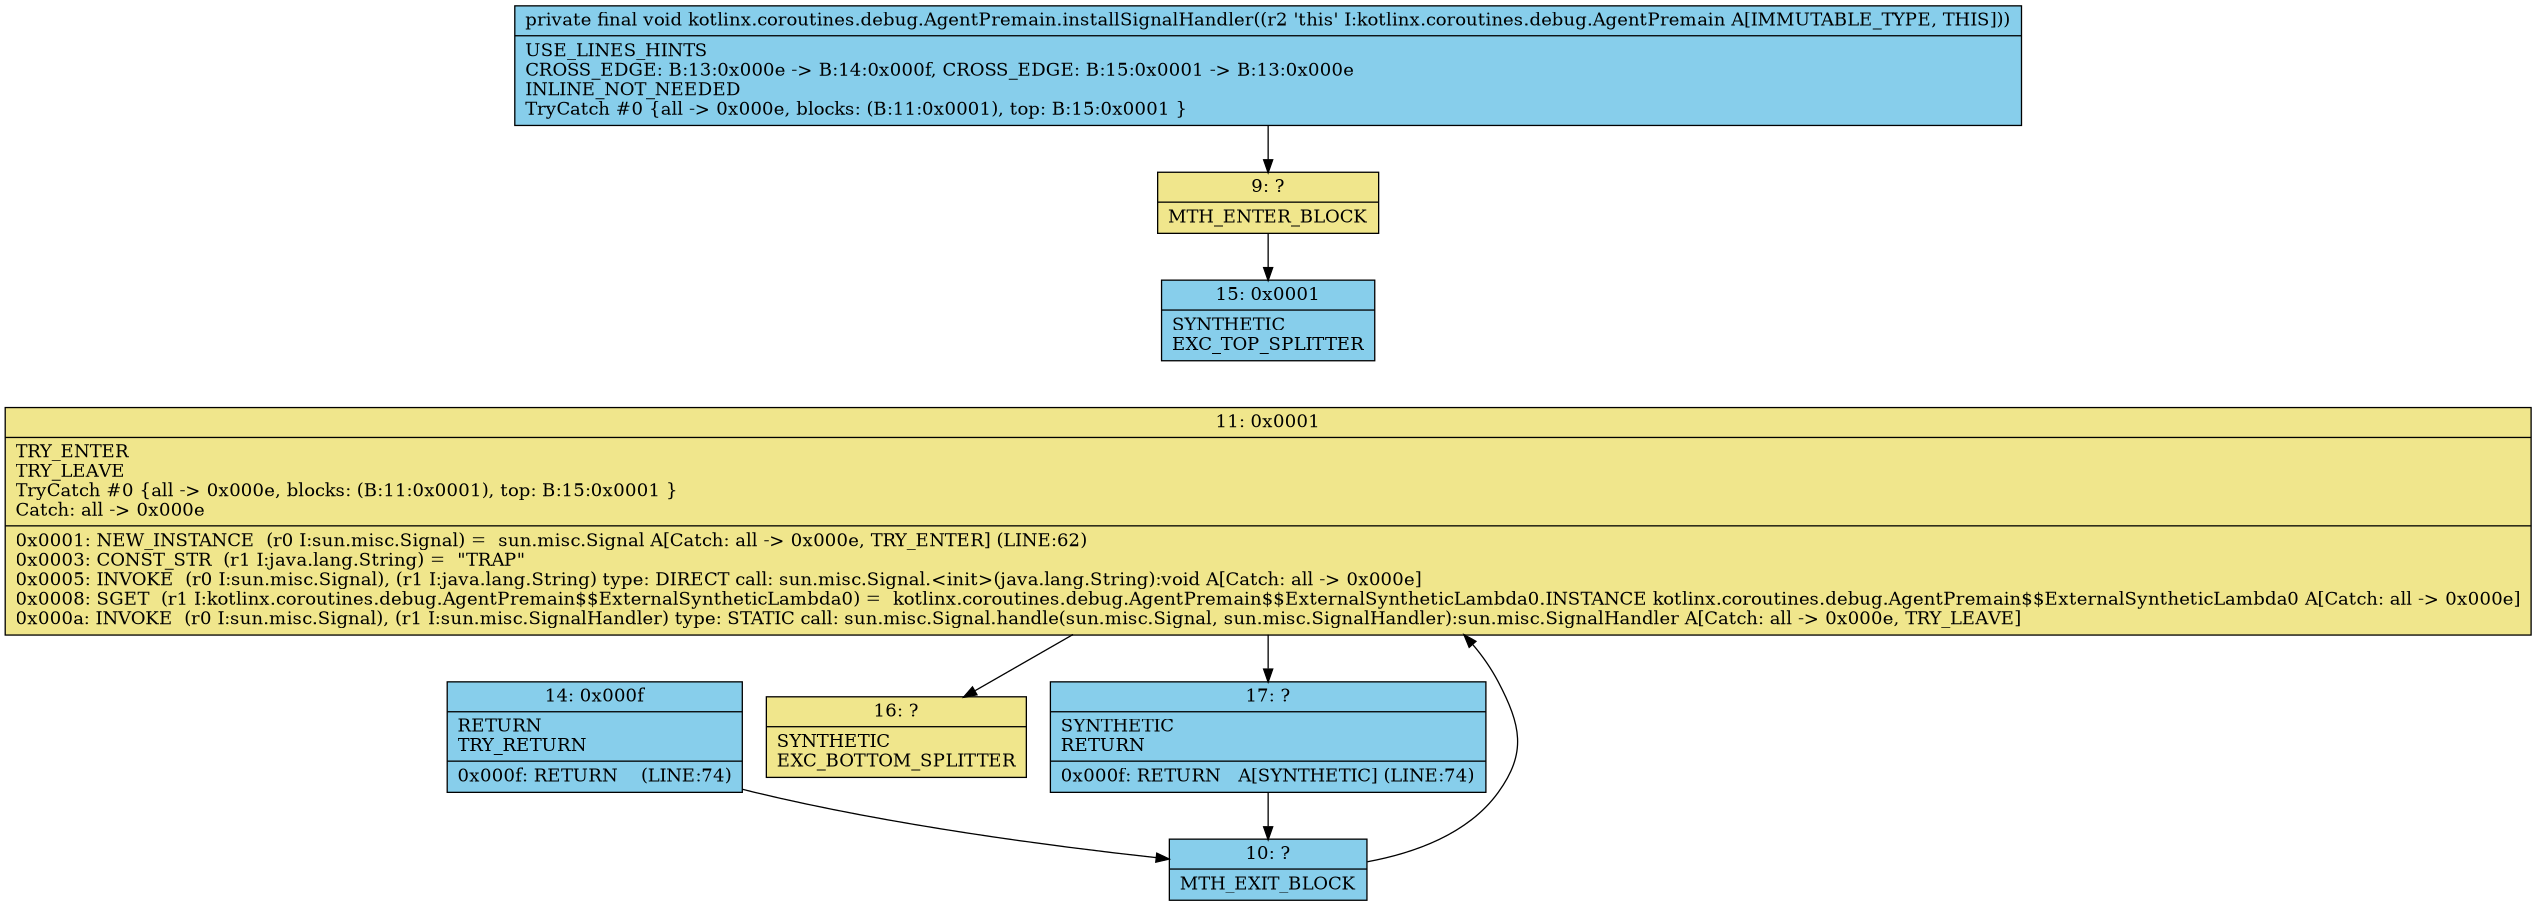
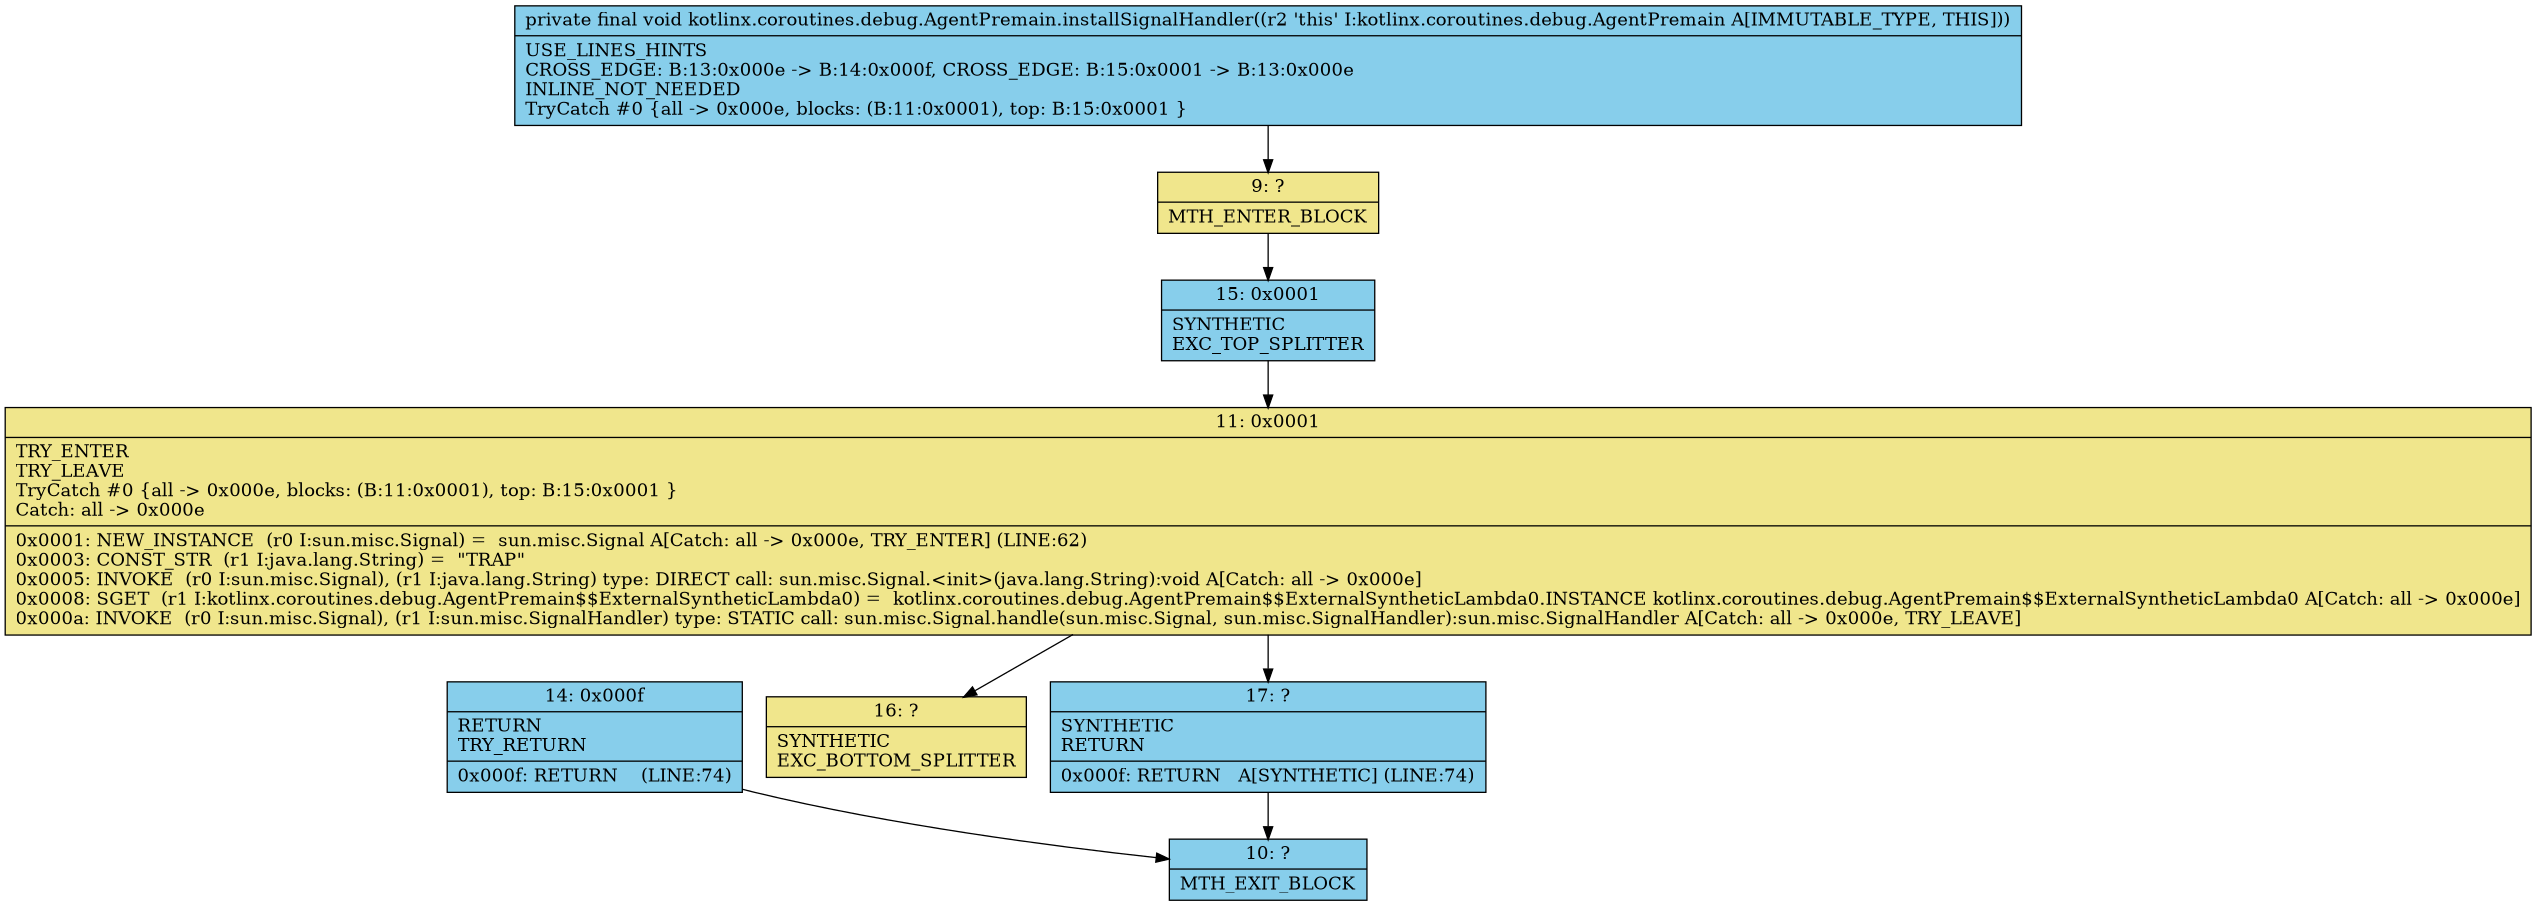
(1501, 787) -> (1268, 378)
